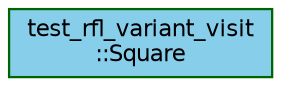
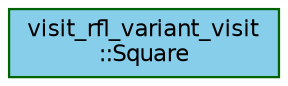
(141, 43) -> (144, 43)
